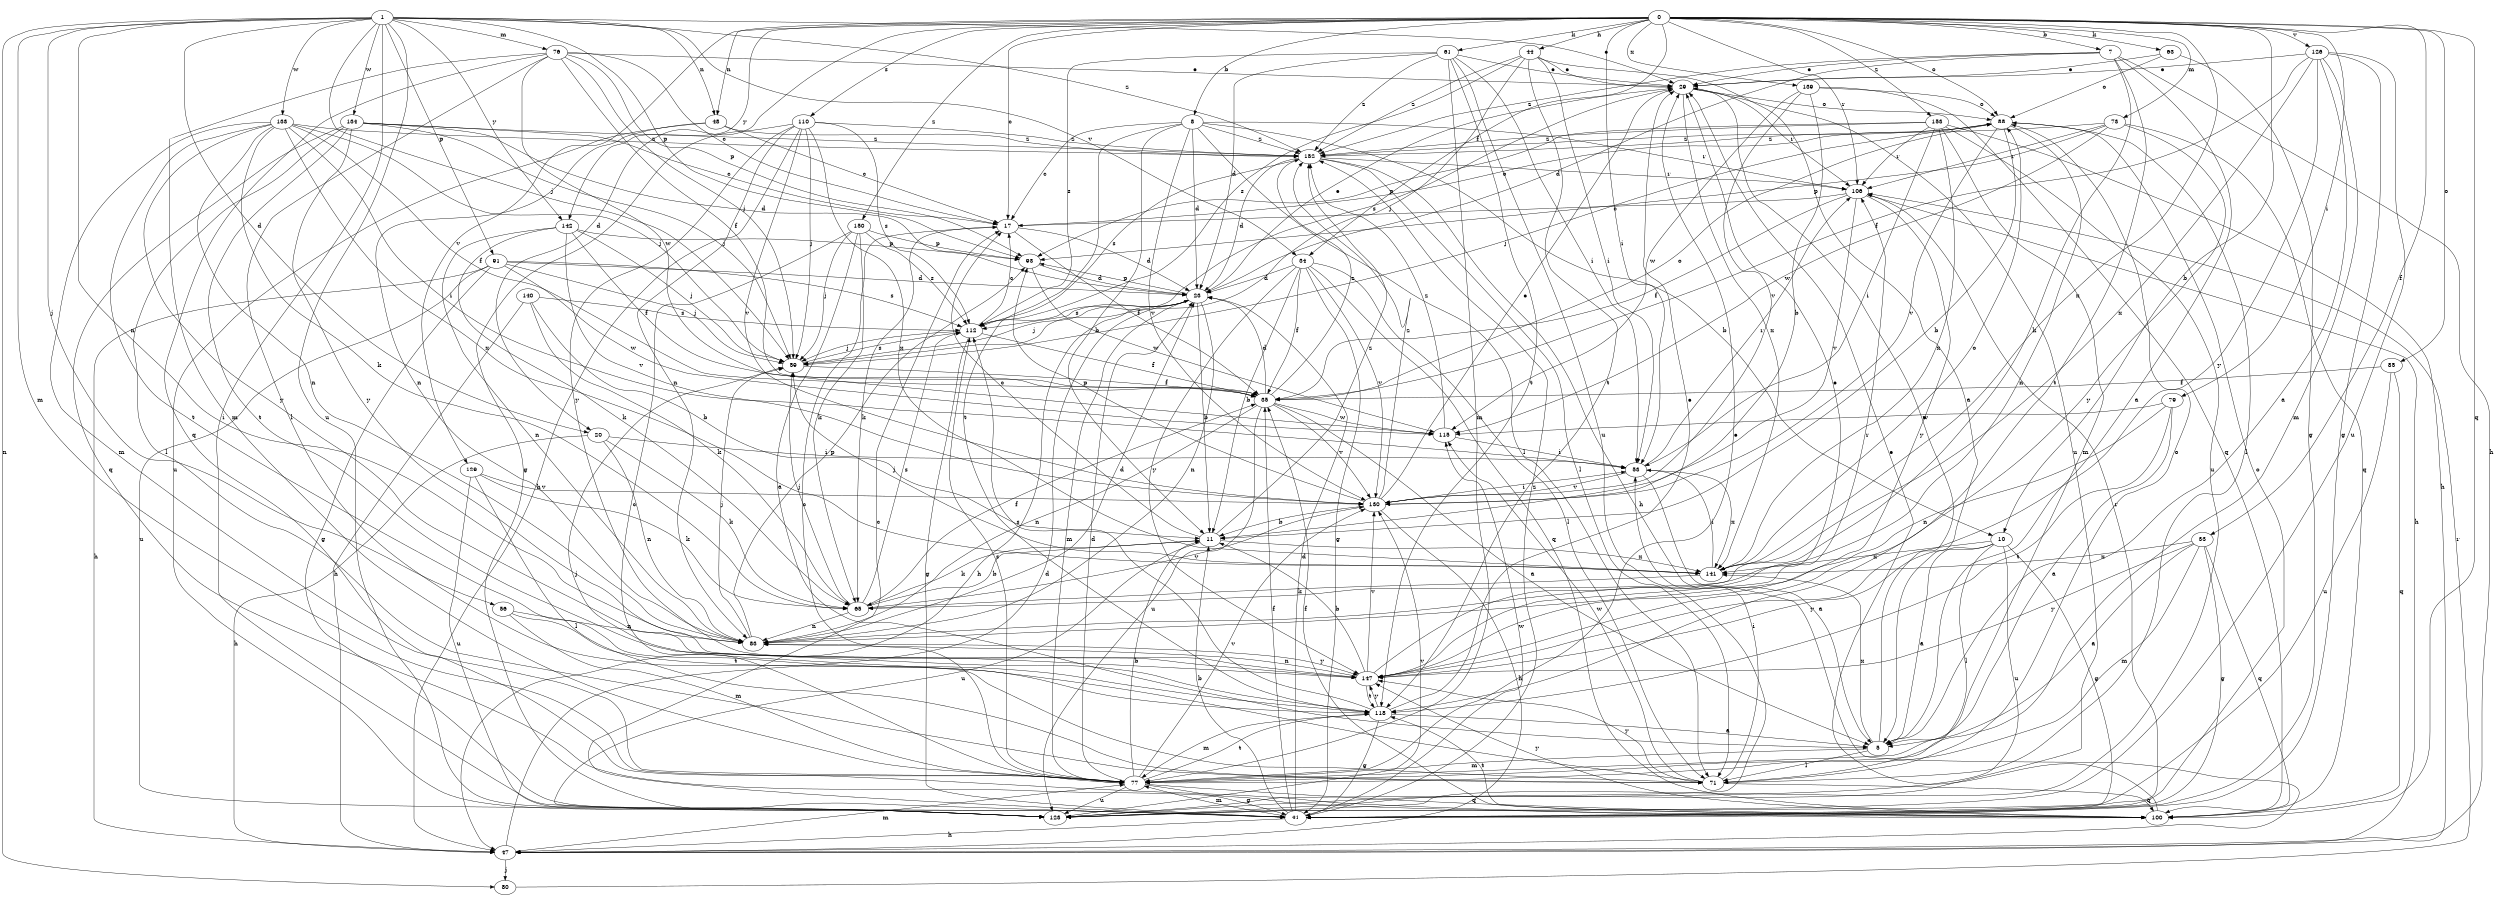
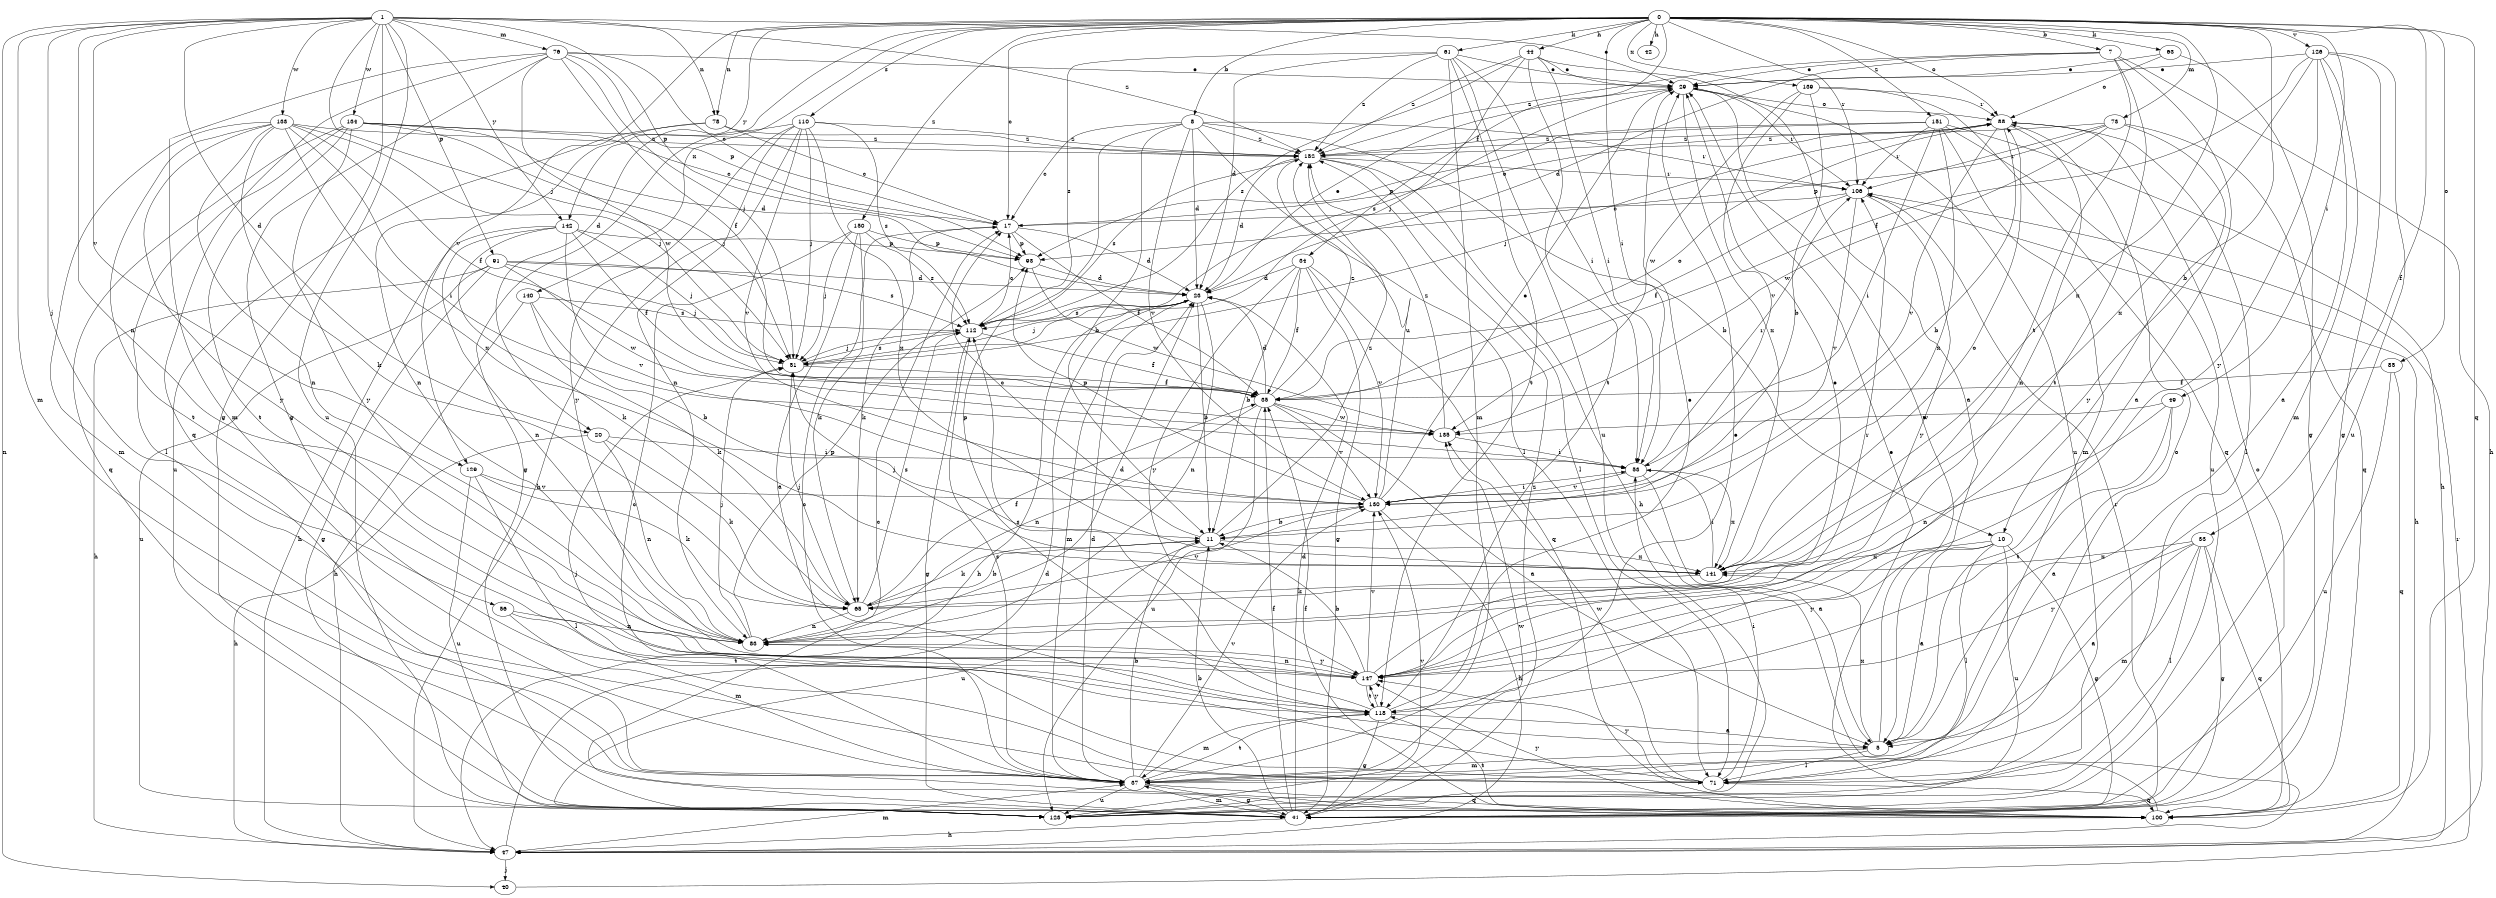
none -> (953, 32)
none -> (1648, 52)
(850, 102) -> (94, 221)
(1982, 105) -> (1982, 105)
(716, 122) -> (716, 122)
(1937, 122) -> (1937, 122)
(1115, 279) -> (1018, 242)
(1408, 331) -> (1408, 331)
(2034, 331) -> (2034, 331)
(793, 366) -> (793, 366)
(2172, 400) -> (2172, 400)
(224, 418) -> (224, 418)
(292, 418) -> (292, 418)
(965, 418) -> (965, 418)
(1444, 435) -> (1444, 435)
(1523, 466) -> (2032, 774)
none -> (280, 575)
(1135, 783) -> (1135, 783)
(505, 888) -> (505, 888)
